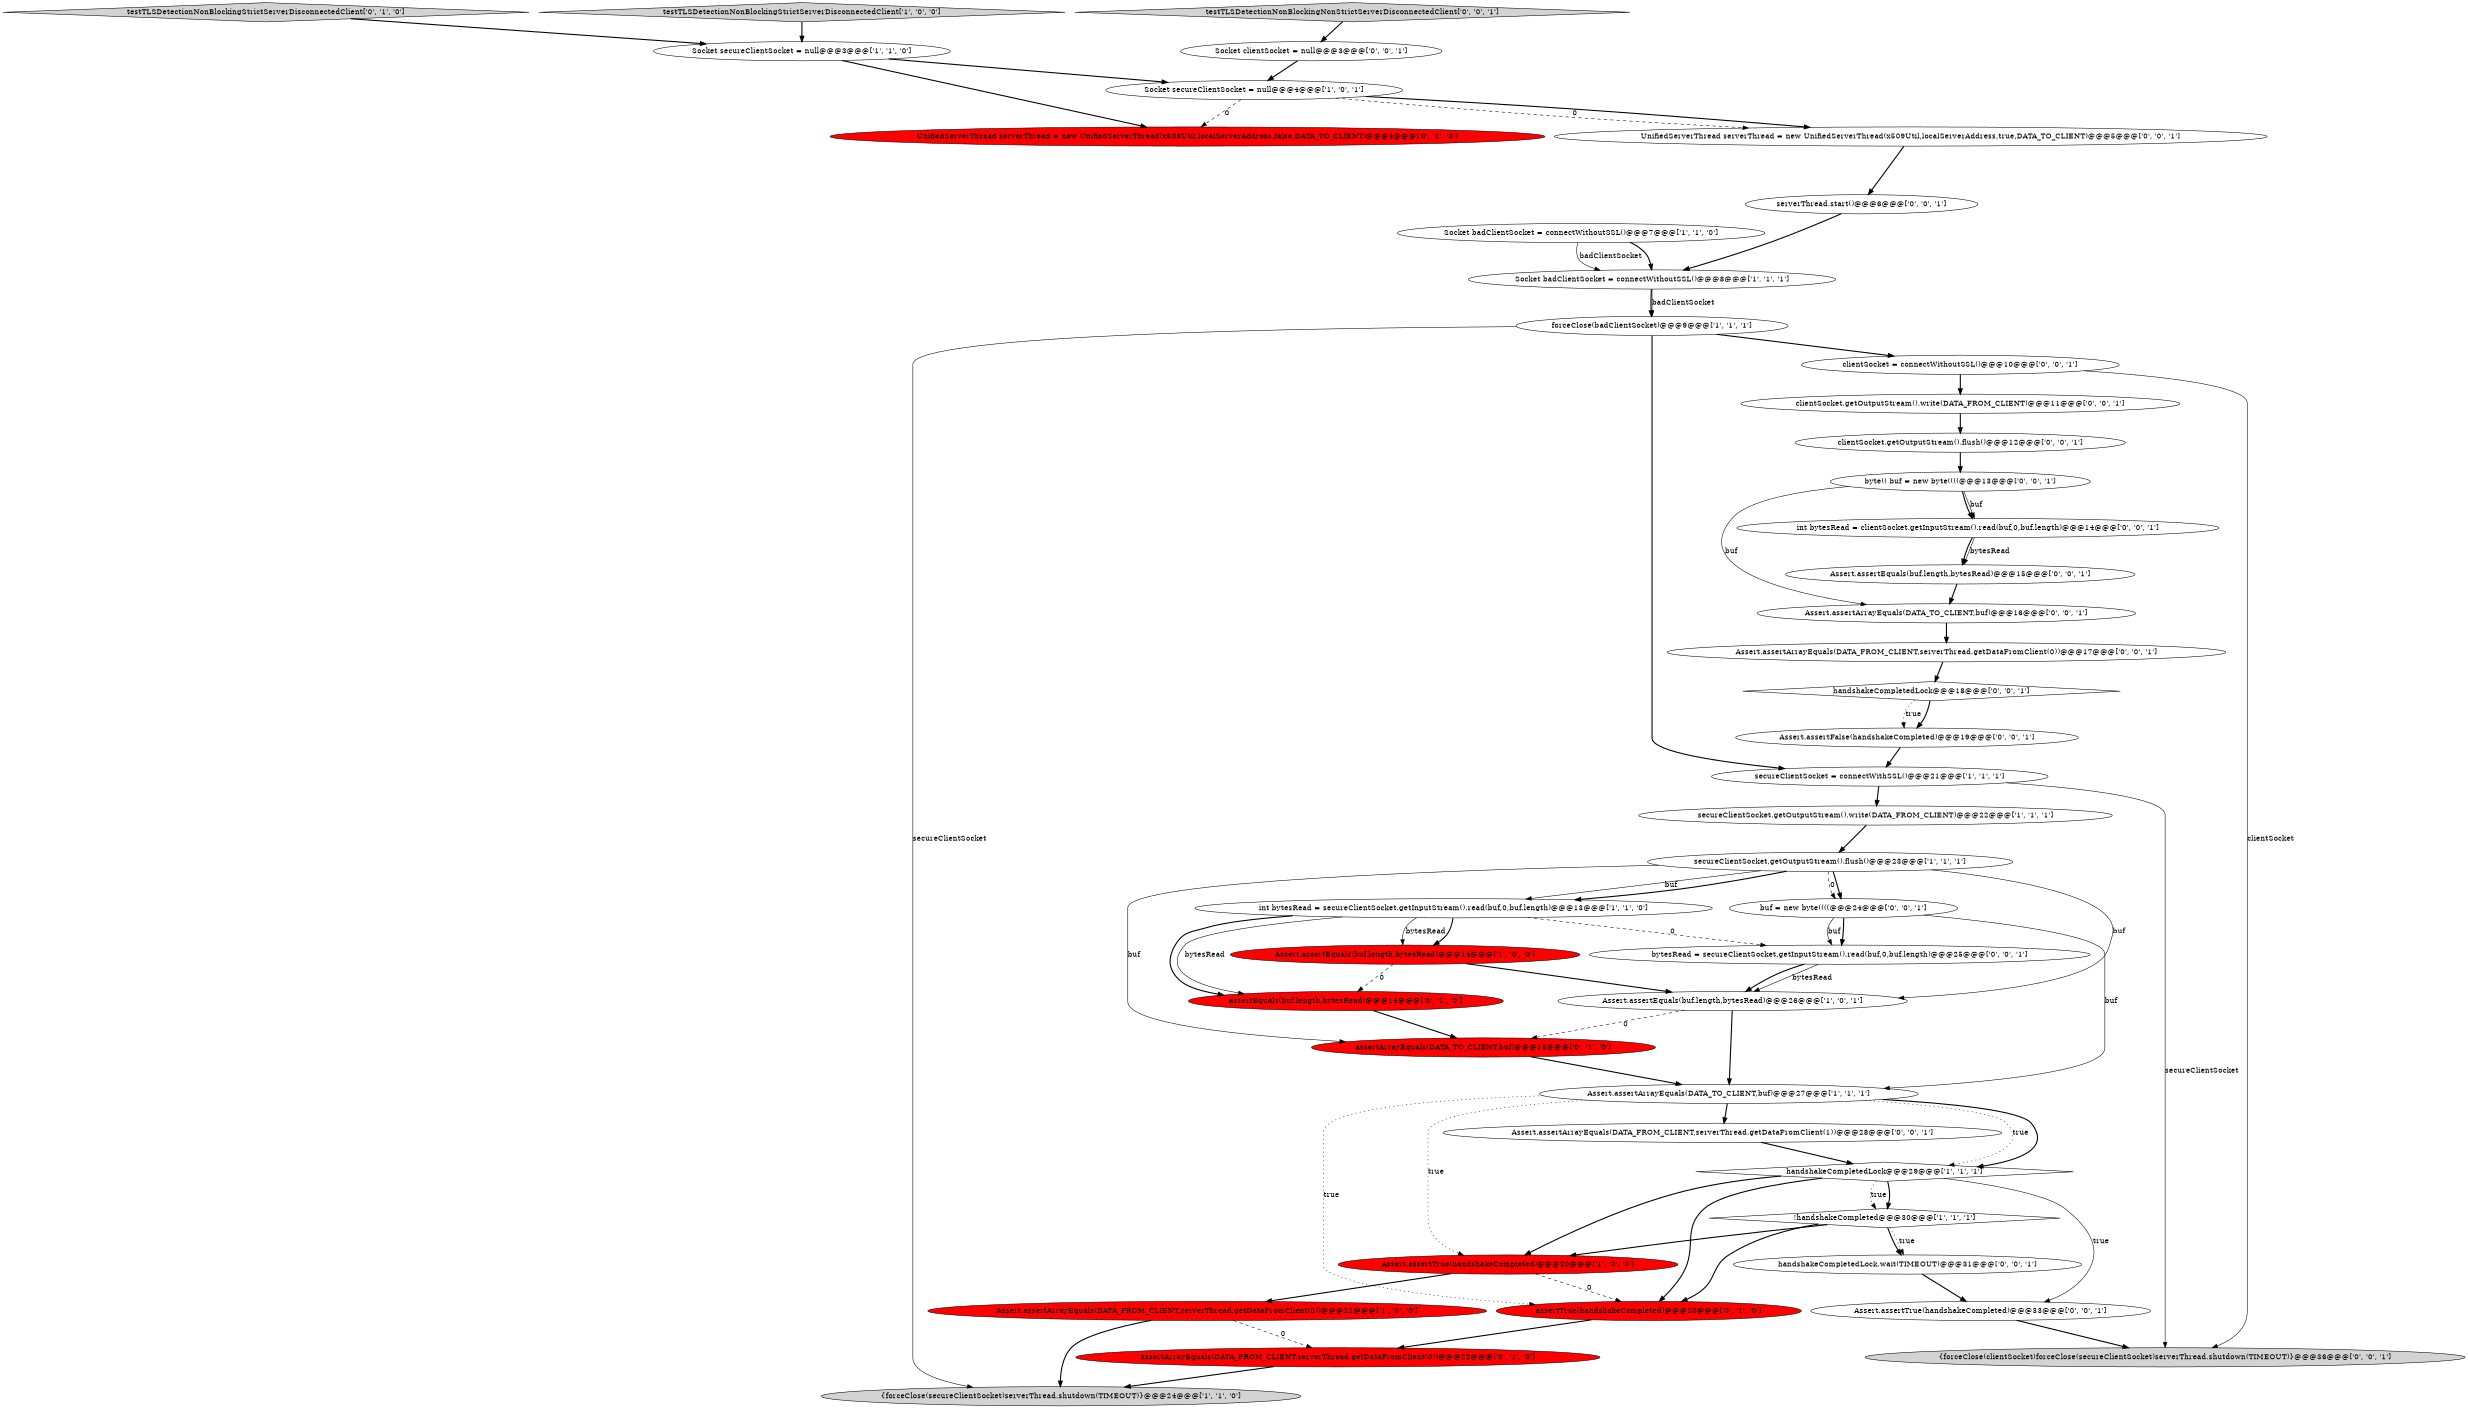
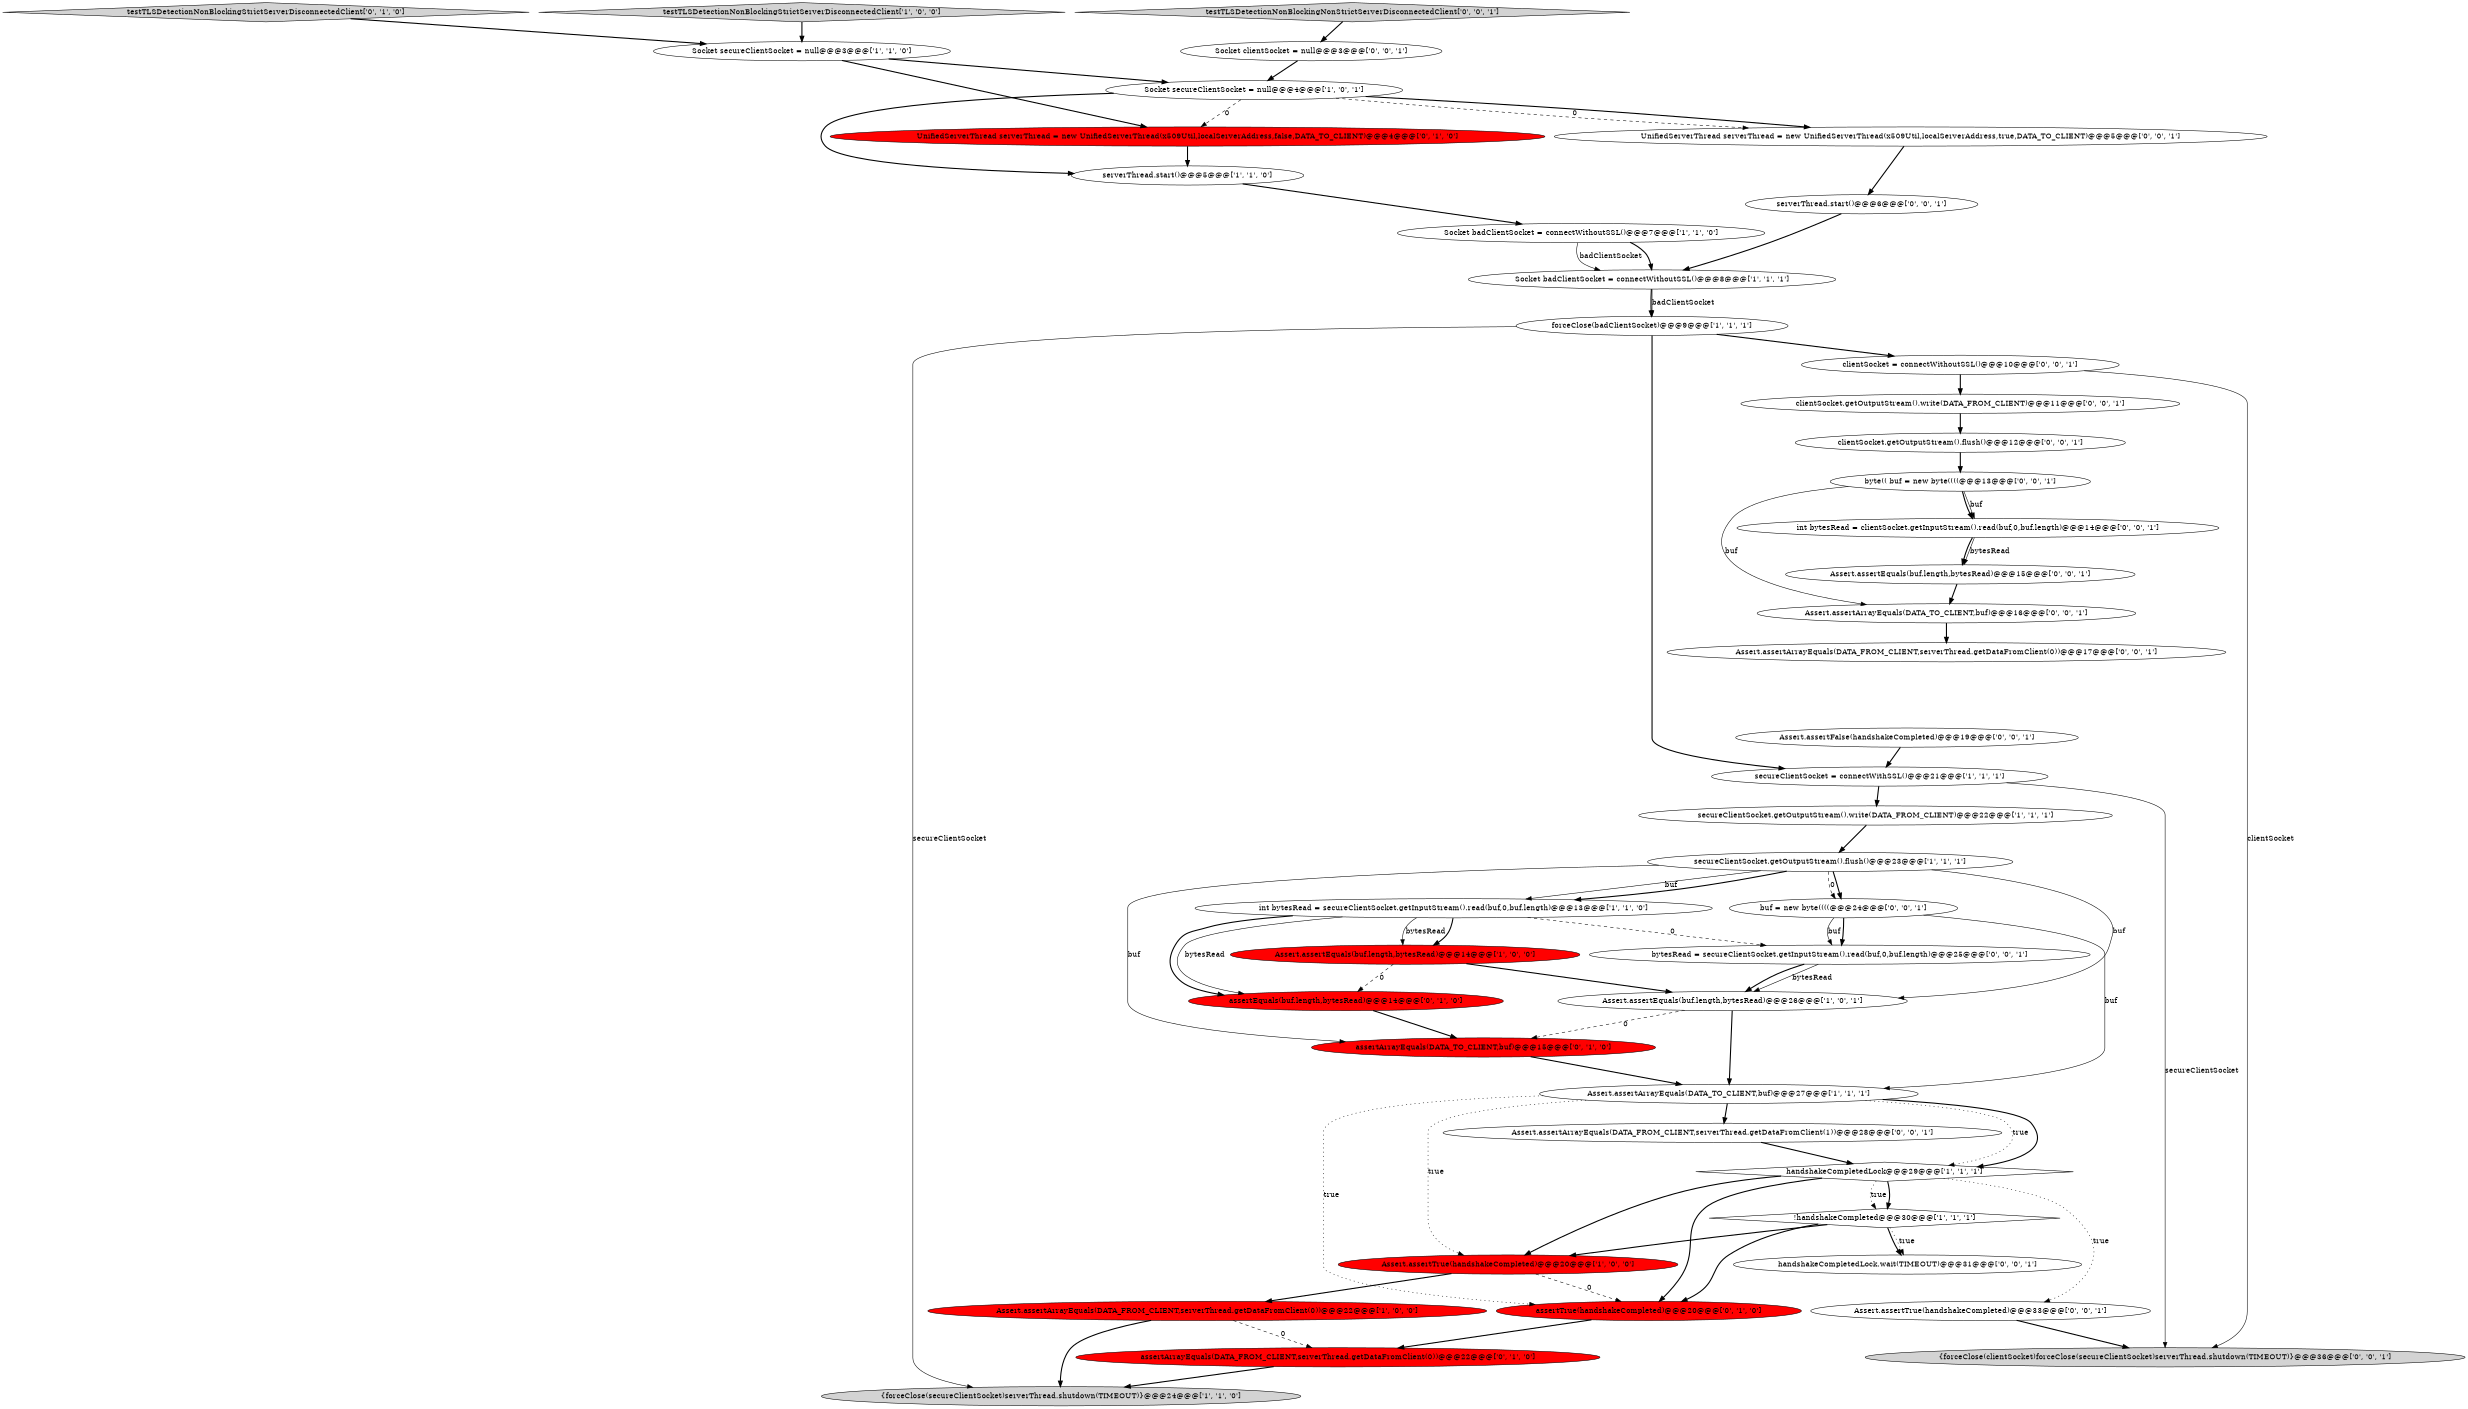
none -> (1188, 175)
(1932, 691) -> none
(2064, 1208) -> (2064, 1208)
(1942, 1286) -> none
